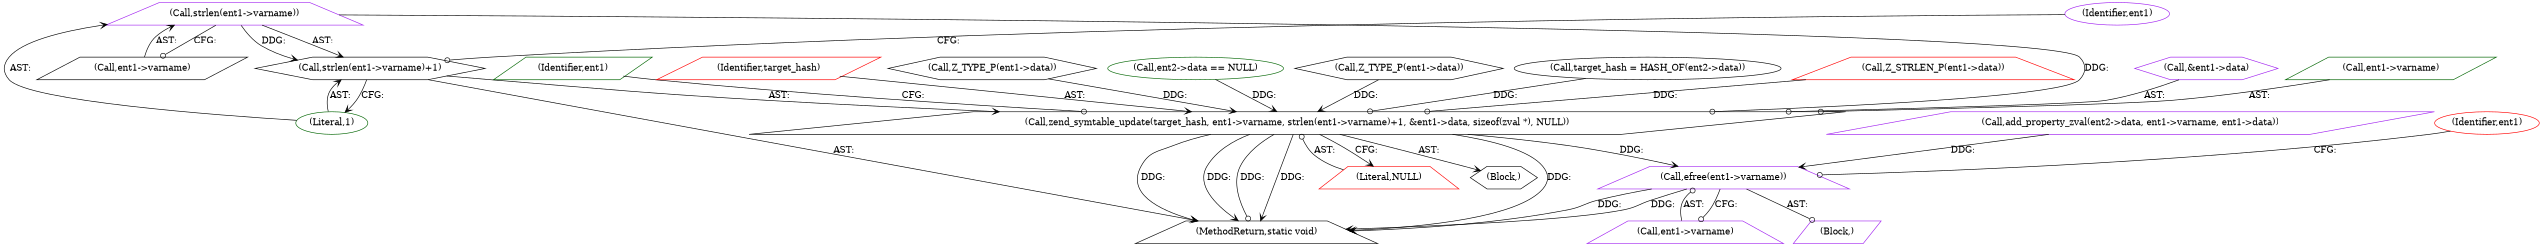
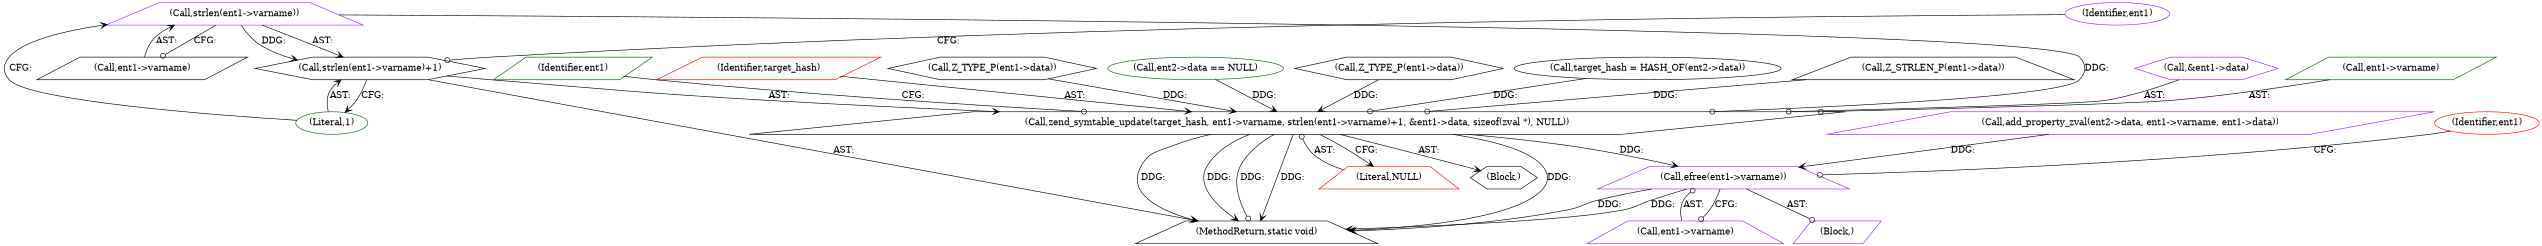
(22, 68) -> (22, 68)
(1933, 68) -> (1933, 68)
